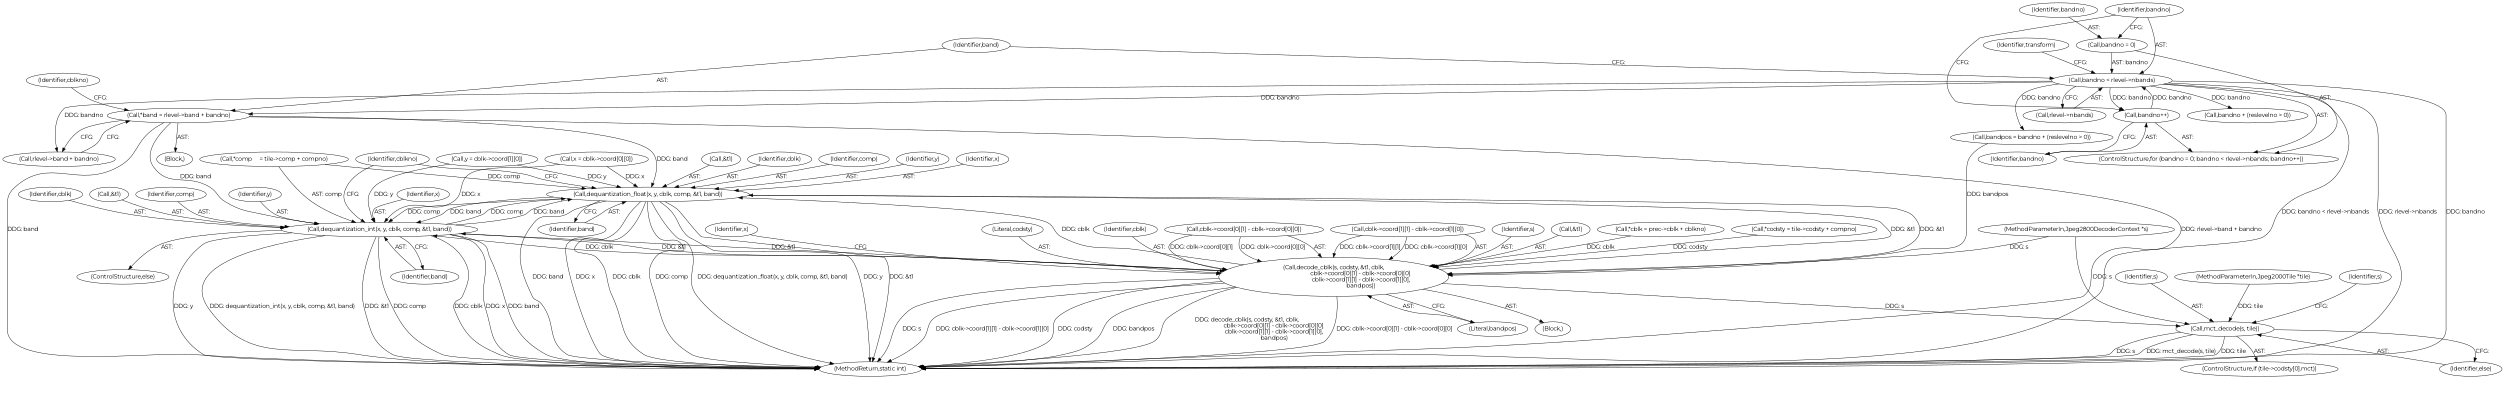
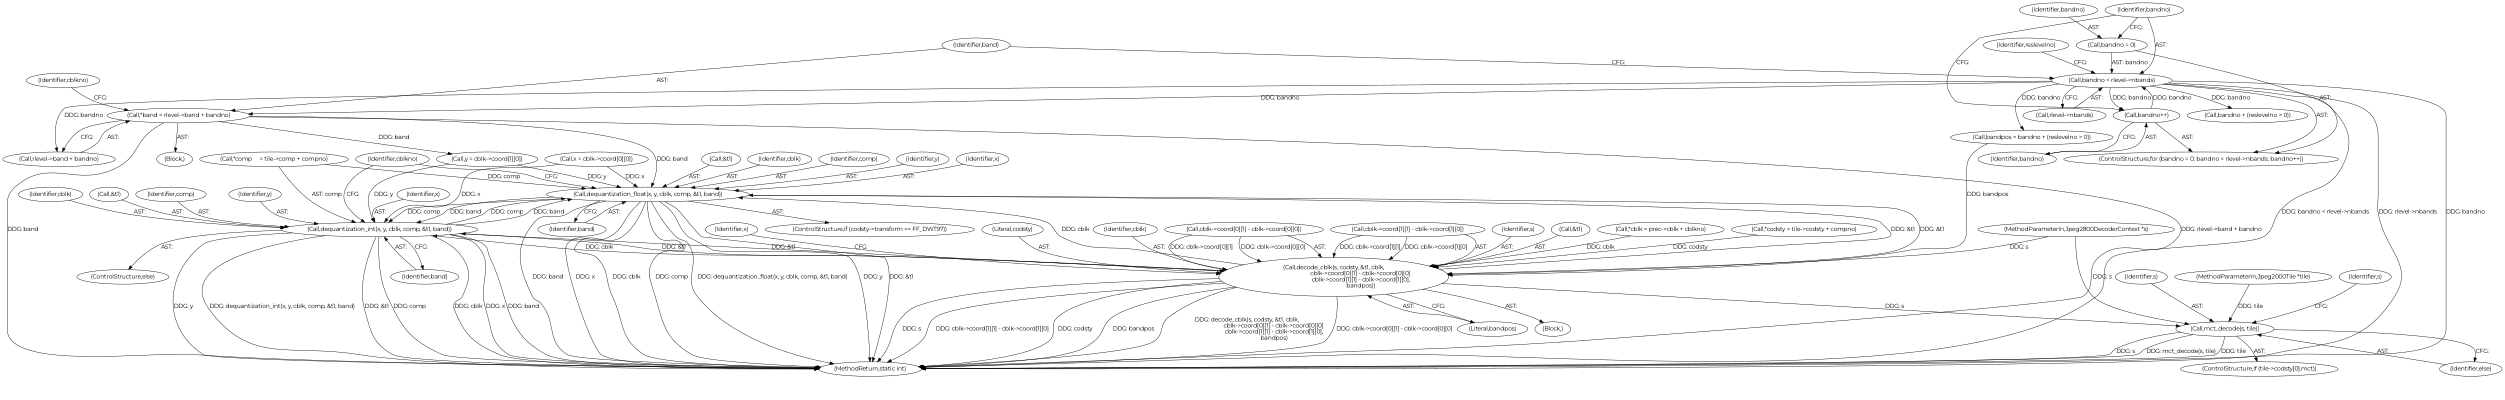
(2026, 45) -> (2026, 45)
(114, 137) -> (114, 137)
(210, 187) -> (334, 138)
none -> (870, 230)
